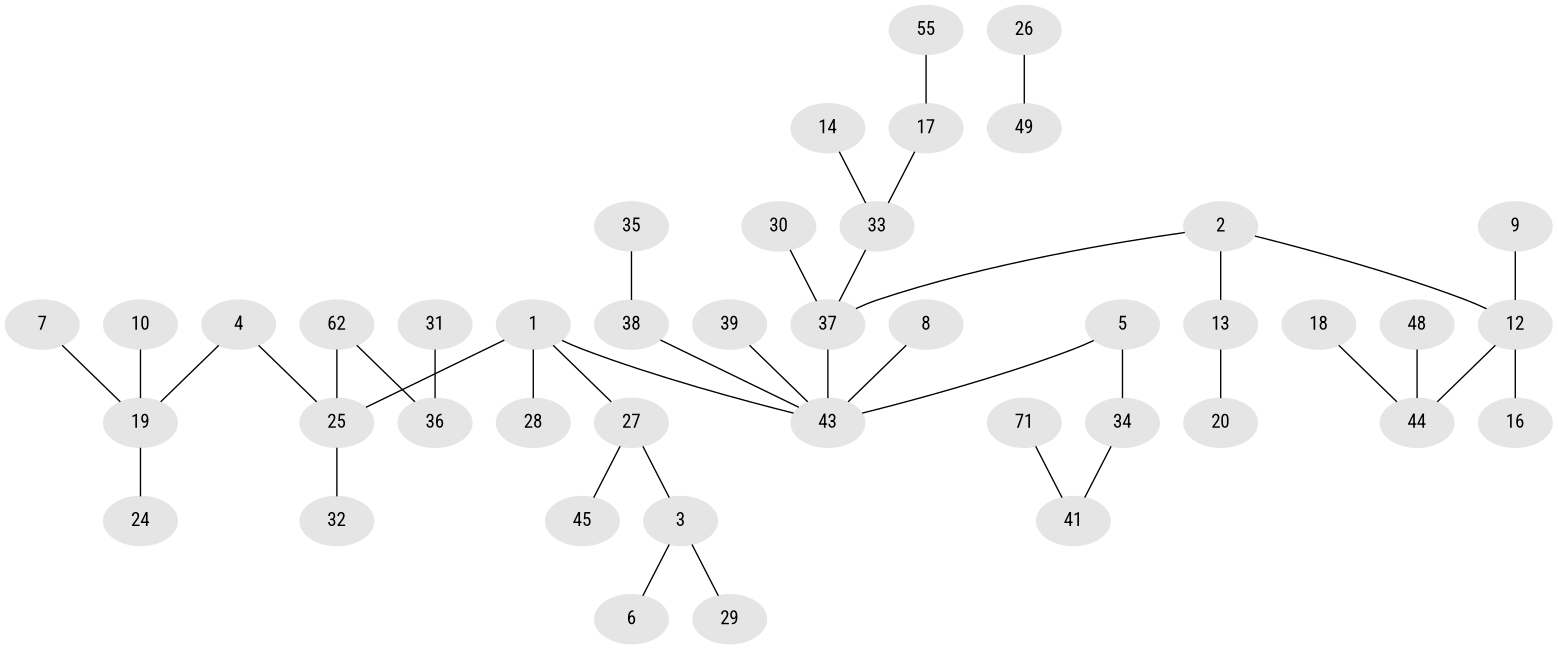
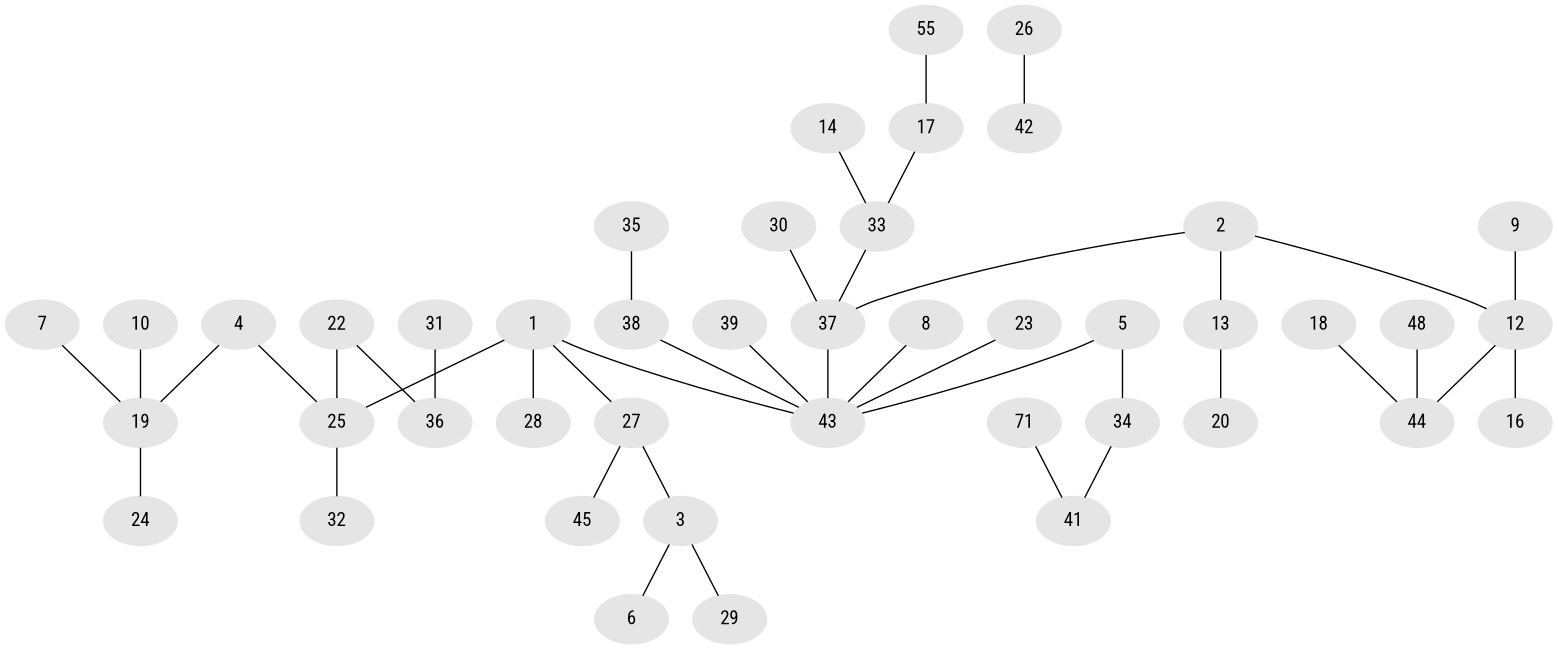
(1024, 128) -> (1024, 128)
(337, 325) -> (337, 325)
none -> (1024, 325)
